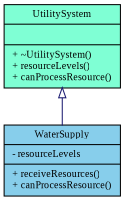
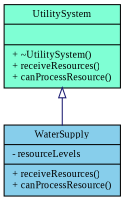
(51, 66) -> (56, 66)
